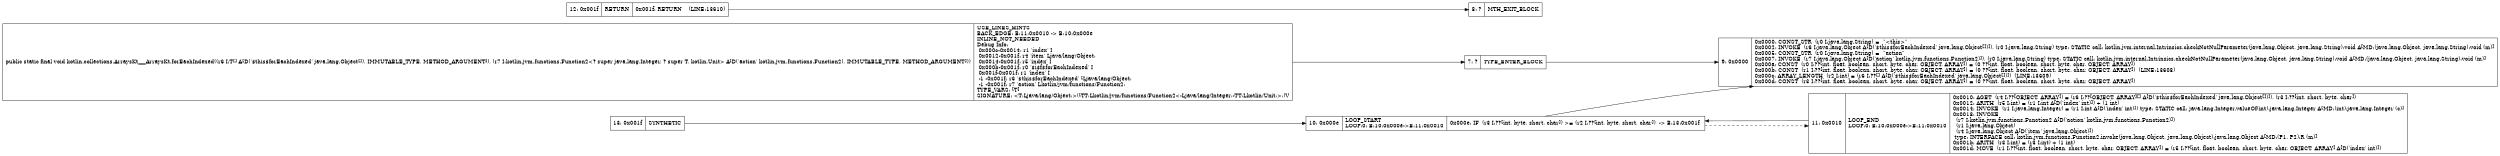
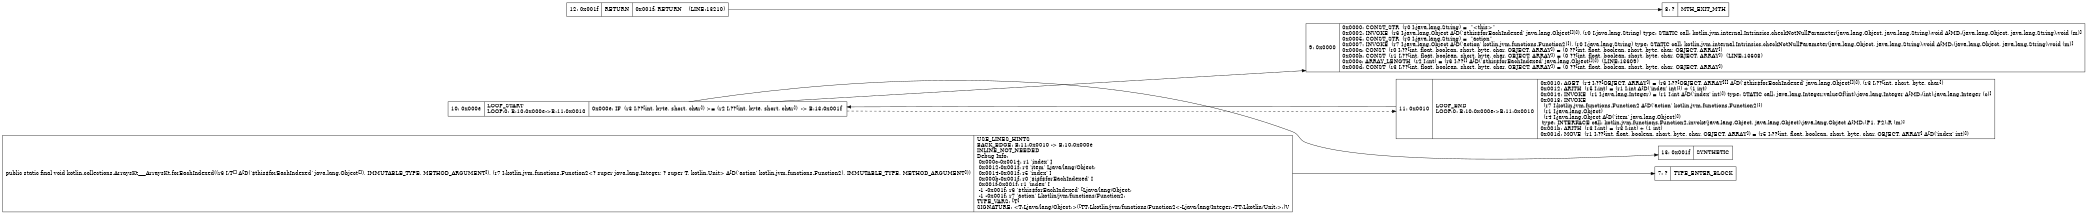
(680, 9) -> (680, 9)
(1513, 9) -> (1703, 9)
(1630, 62) -> none
(994, 123) -> (1175, 101)
